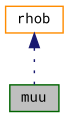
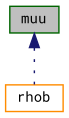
(34, 66) -> (34, 66)
